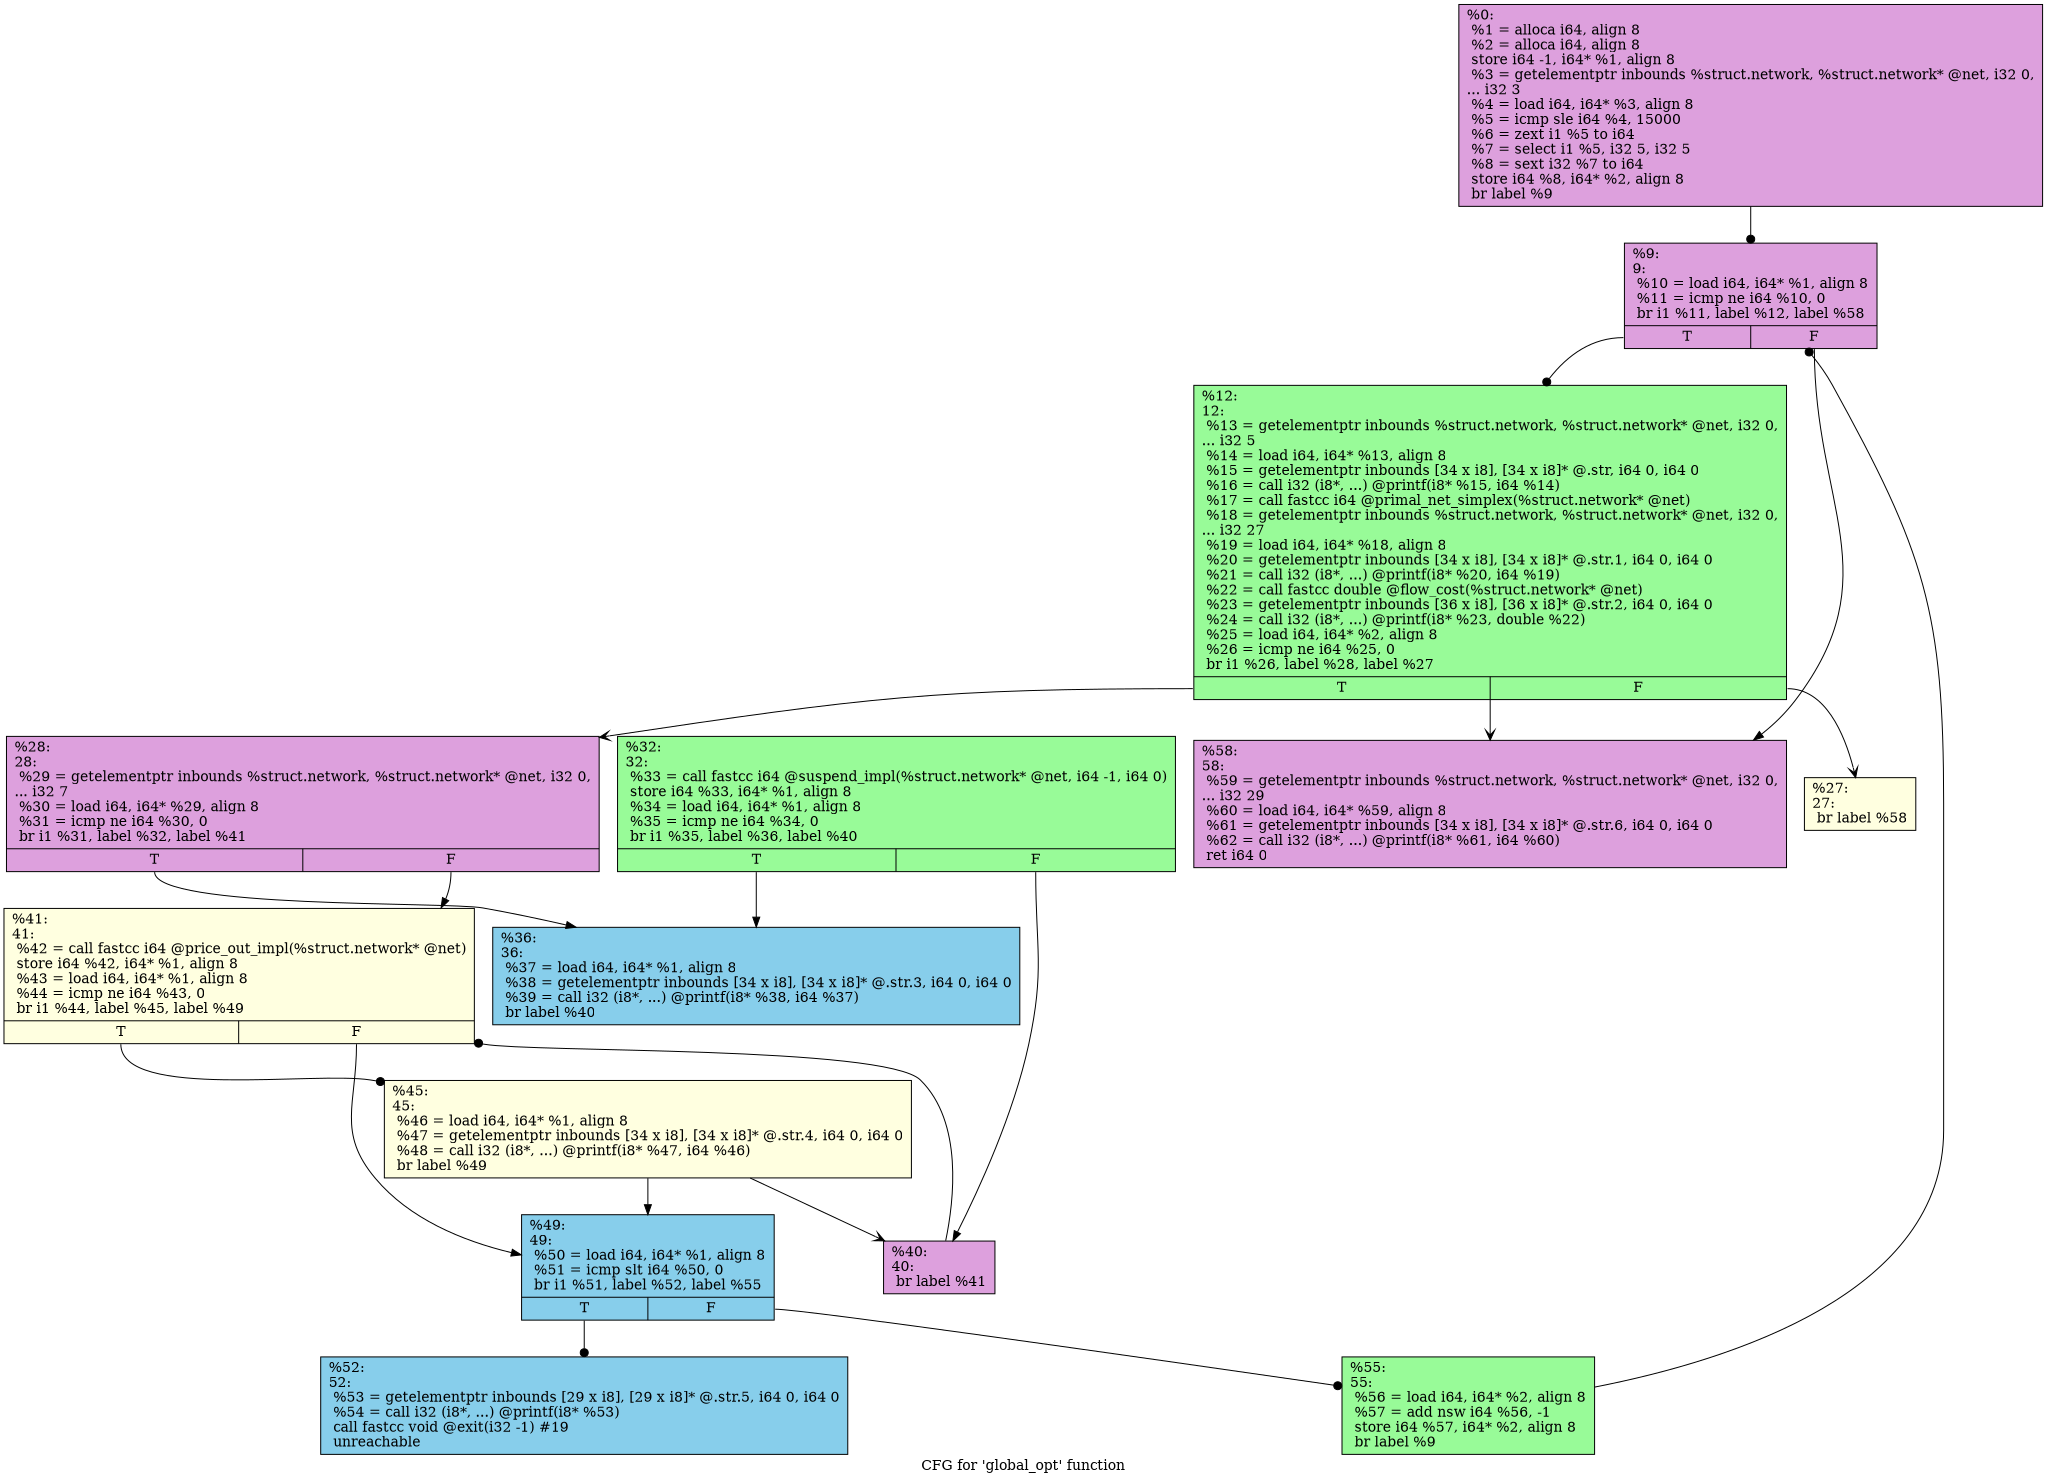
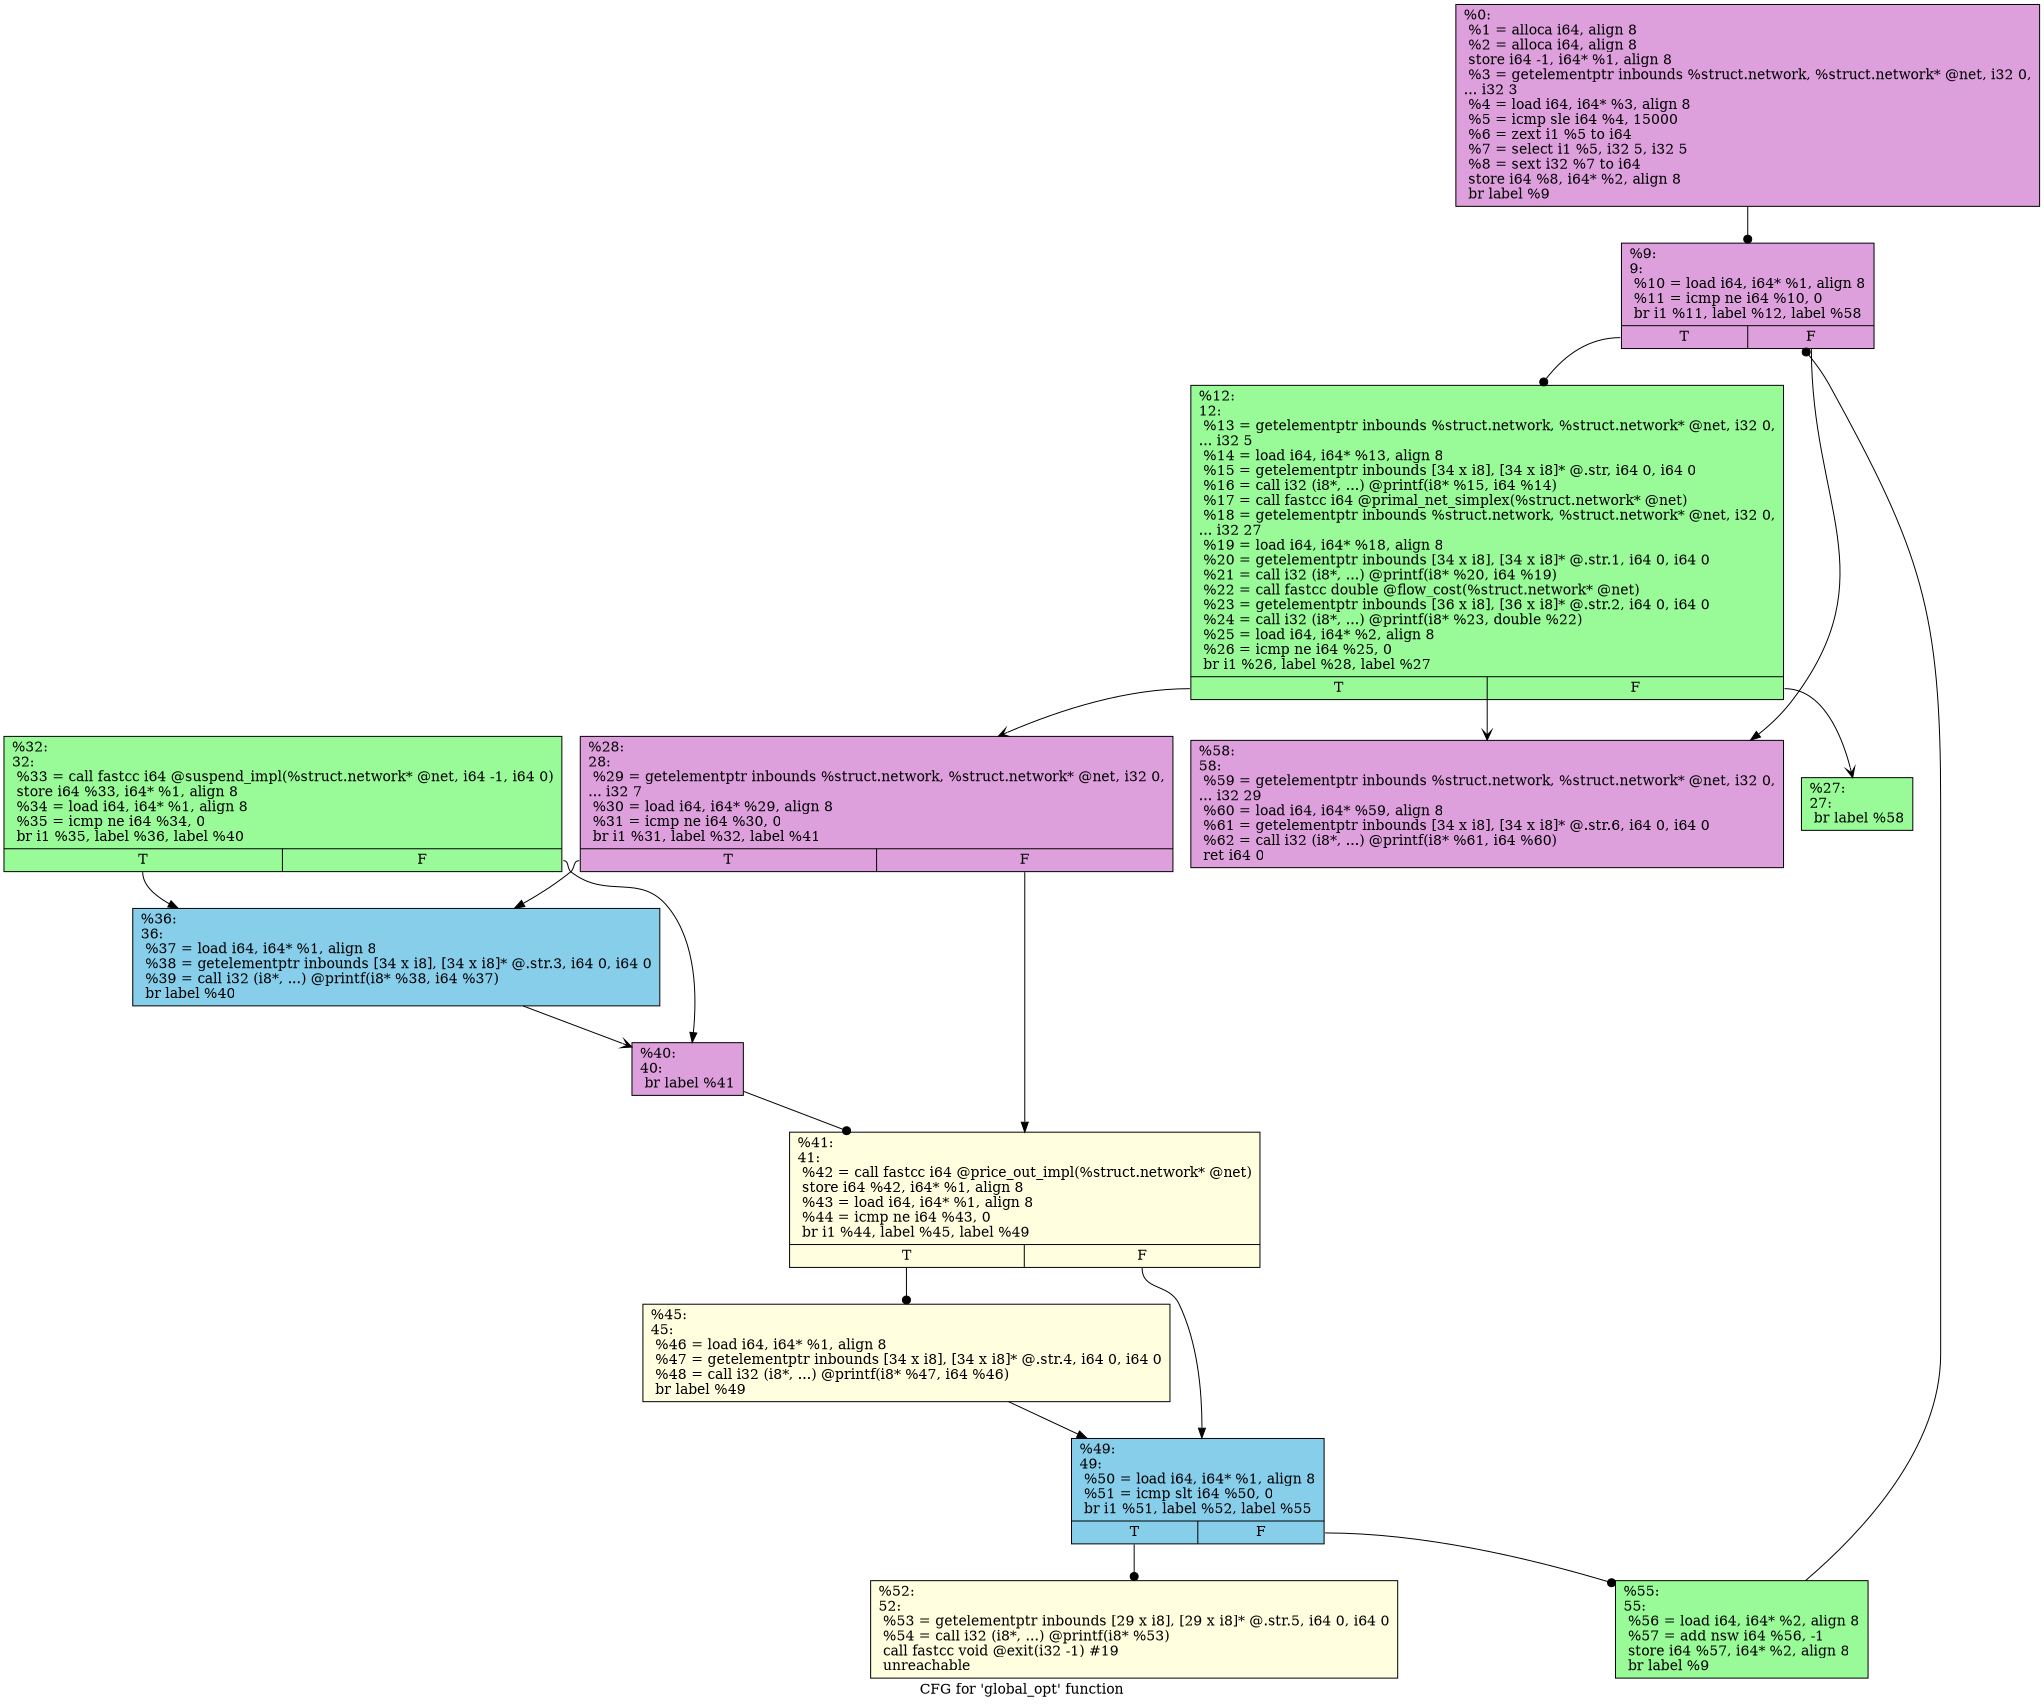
(1860, 804) -> (1857, 804)
(813, 1207) -> (573, 1025)
(584, 1406) -> (1134, 1629)
